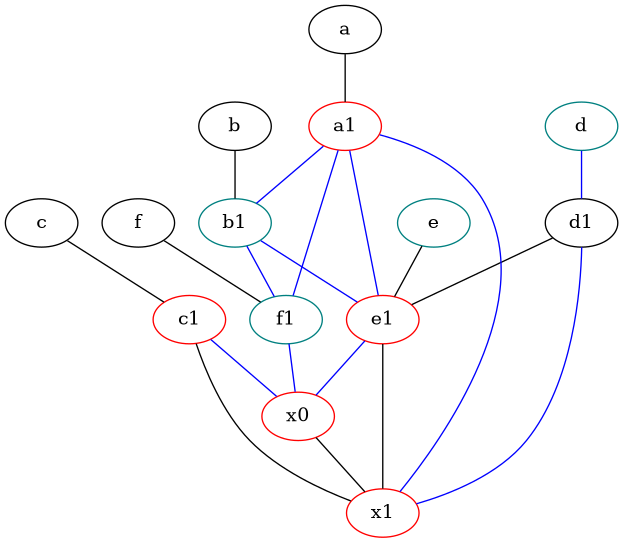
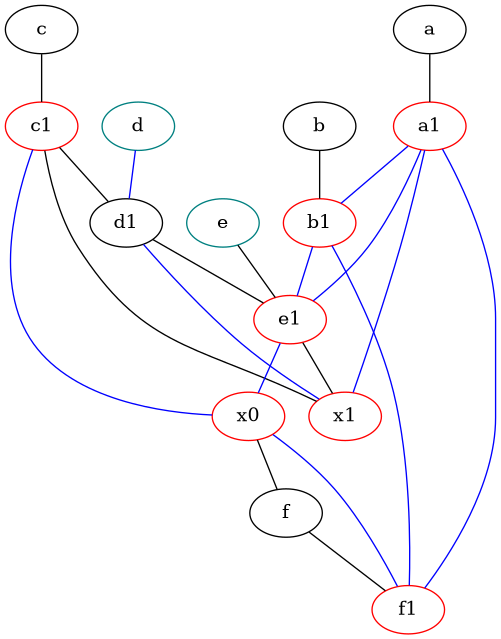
none -> (84, 175)
(235, 223) -> (320, 223)
(286, 320) -> (408, 610)
(340, 465) -> (267, 465)
